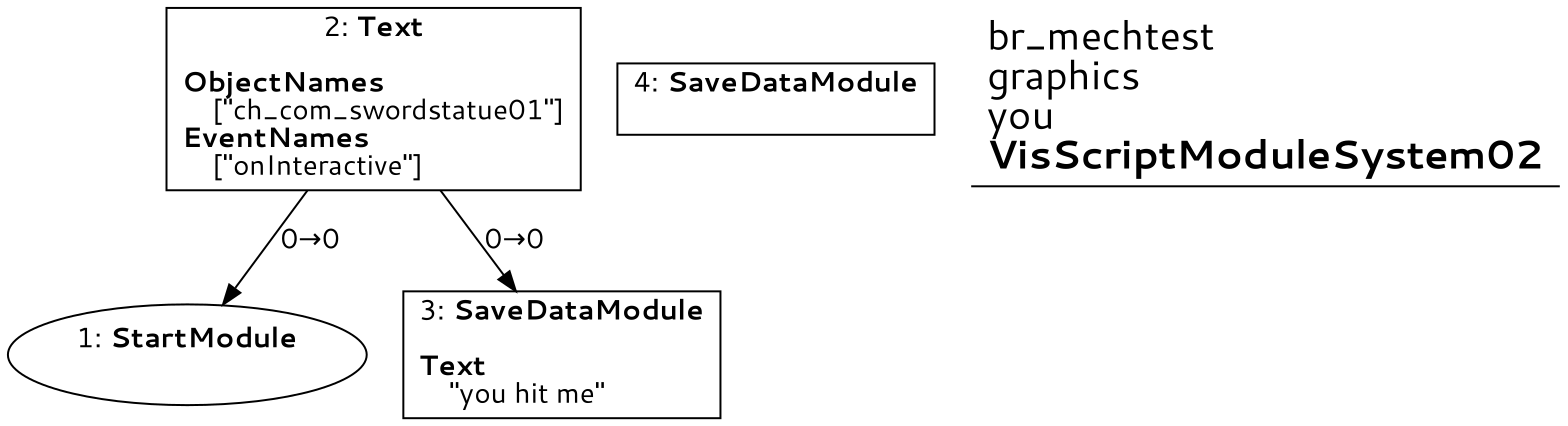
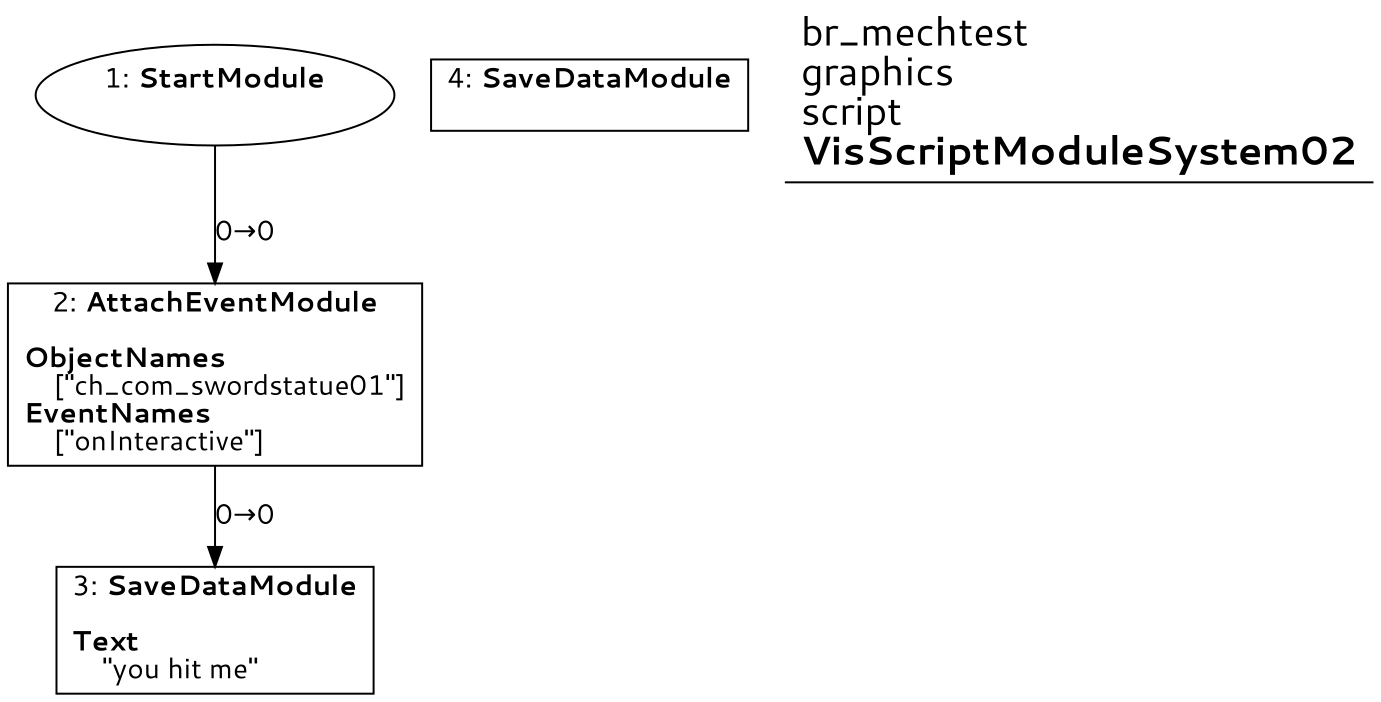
(390, 28) -> (232, 303)
(1021, 117) -> (852, 113)
(271, 239) -> (215, 204)
